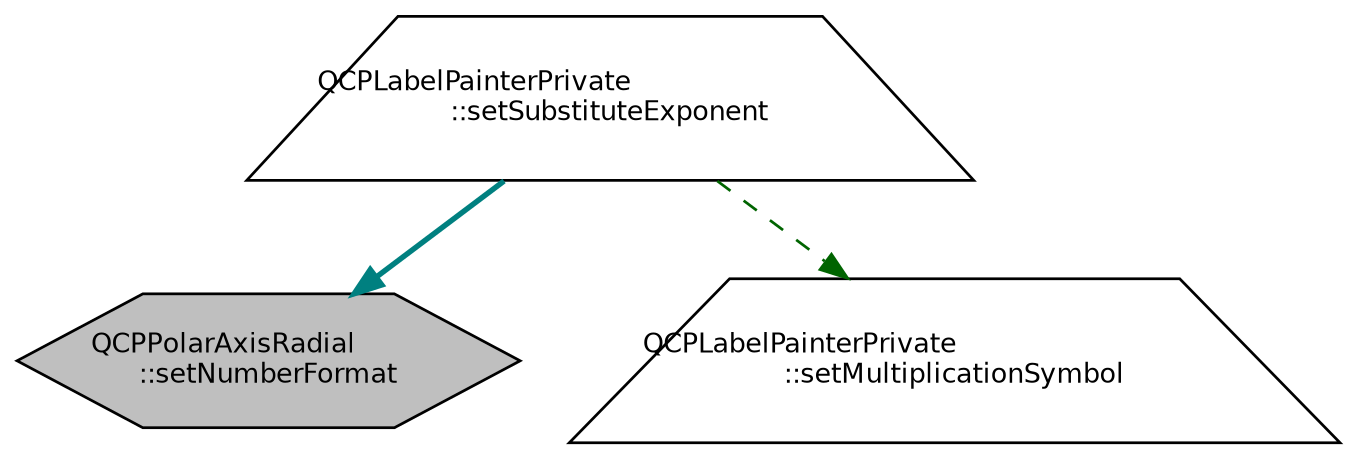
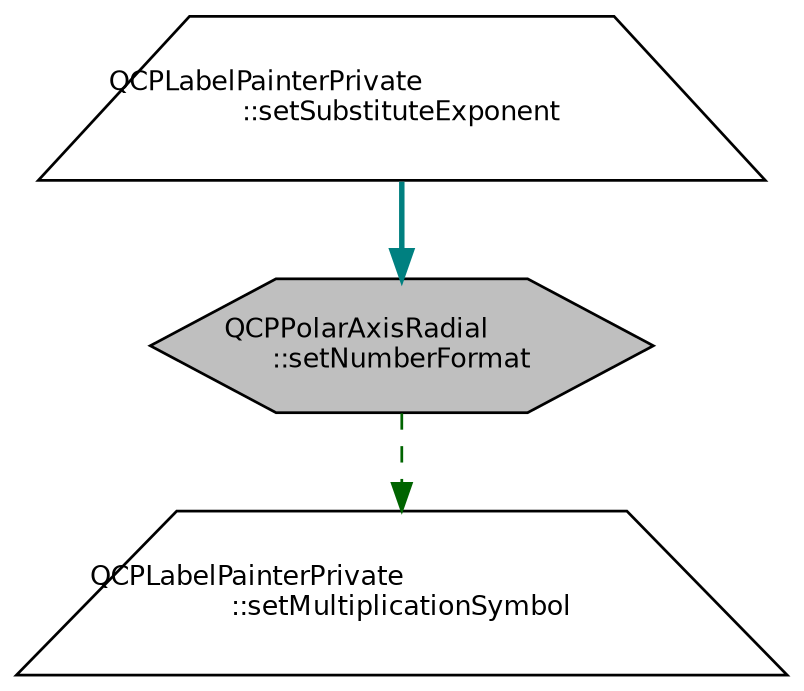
(771, 221) -> (402, 448)
